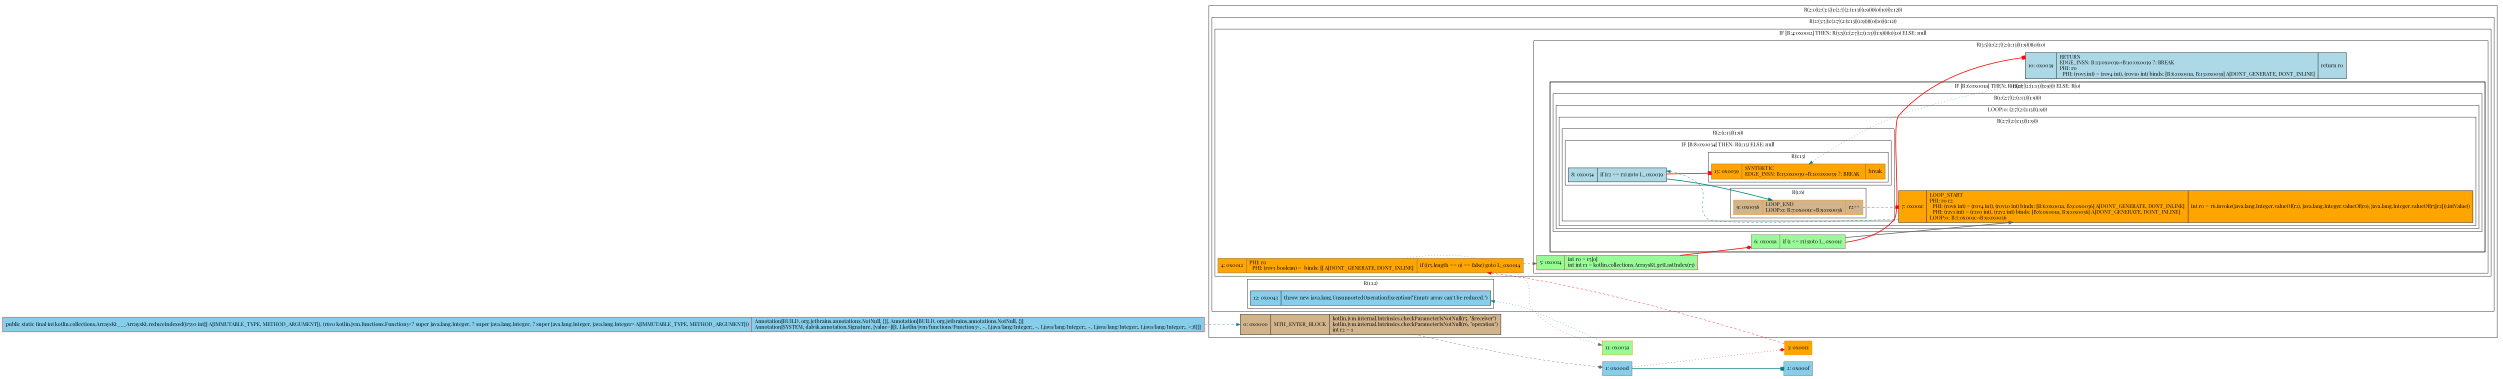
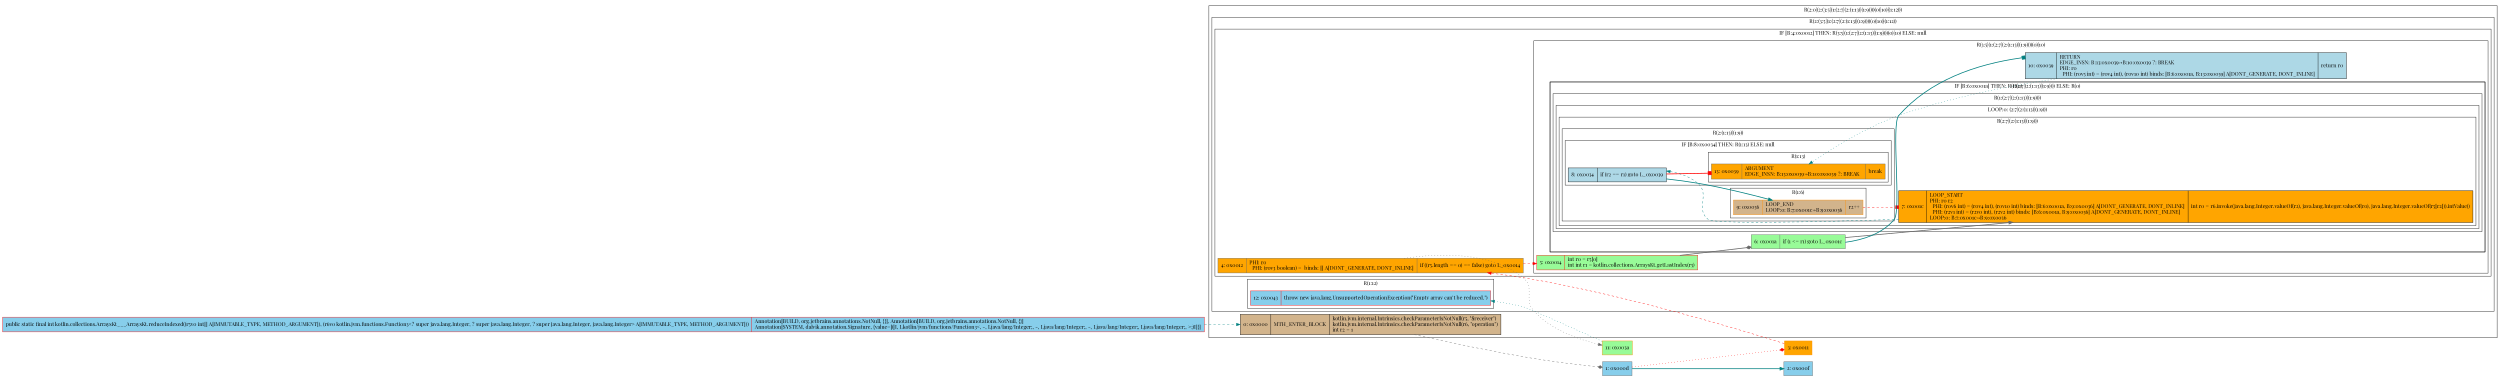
(1896, 126) -> (1896, 126)
(1760, 168) -> (1759, 168)
(1730, 250) -> (1730, 250)
(1528, 264) -> (1528, 264)
(1371, 298) -> (1371, 298)
(1706, 369) -> (1706, 369)
